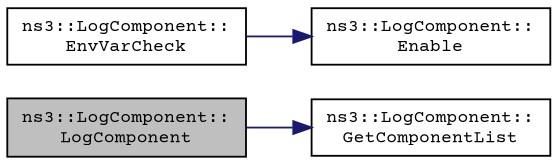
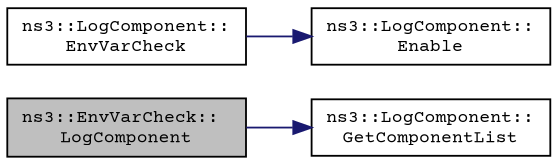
(127, 128) -> (127, 128)
